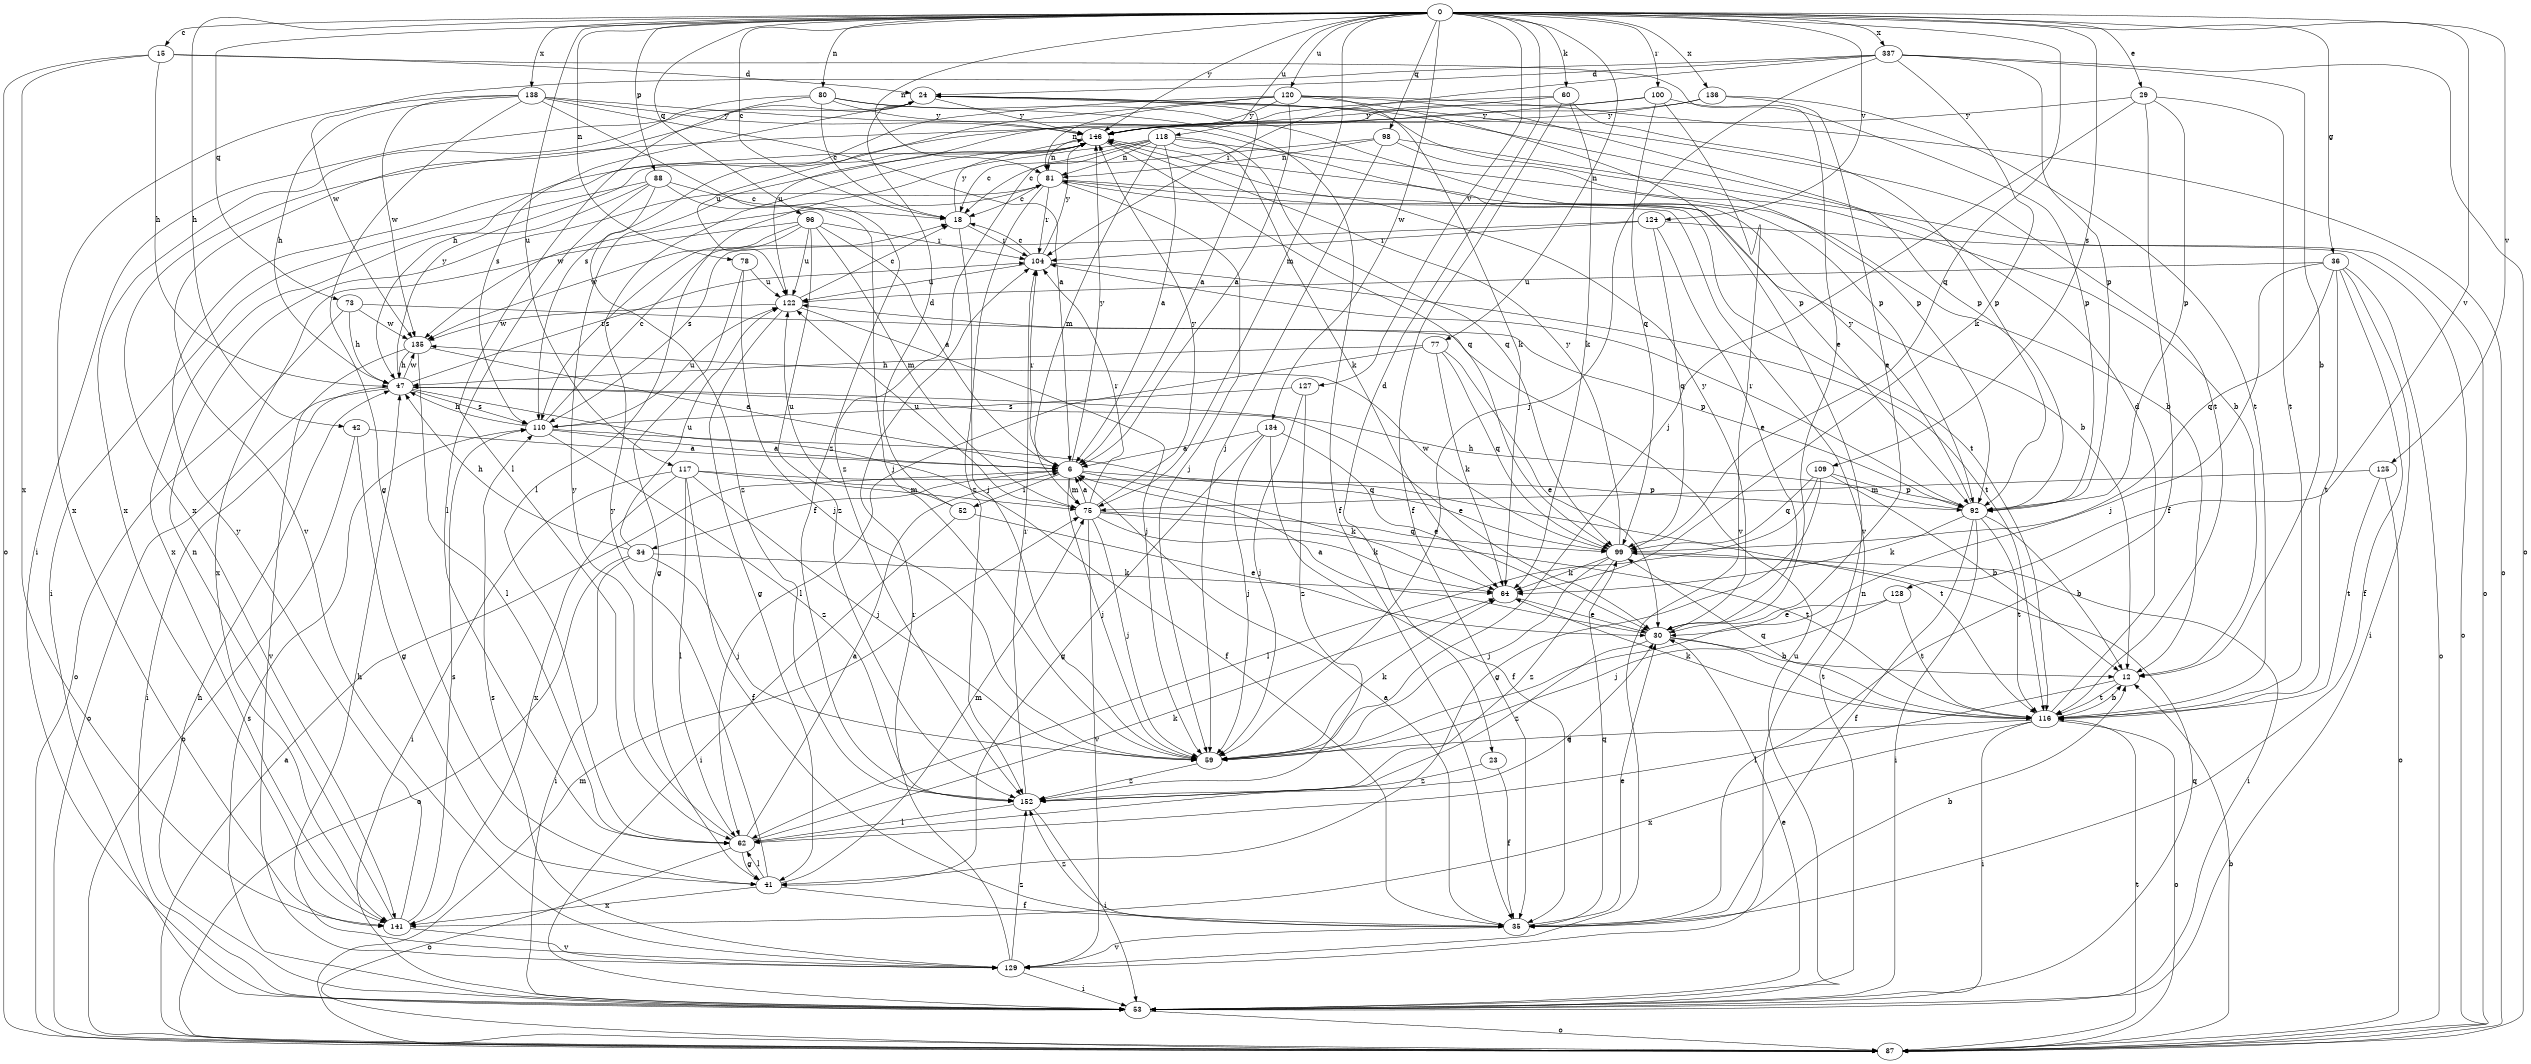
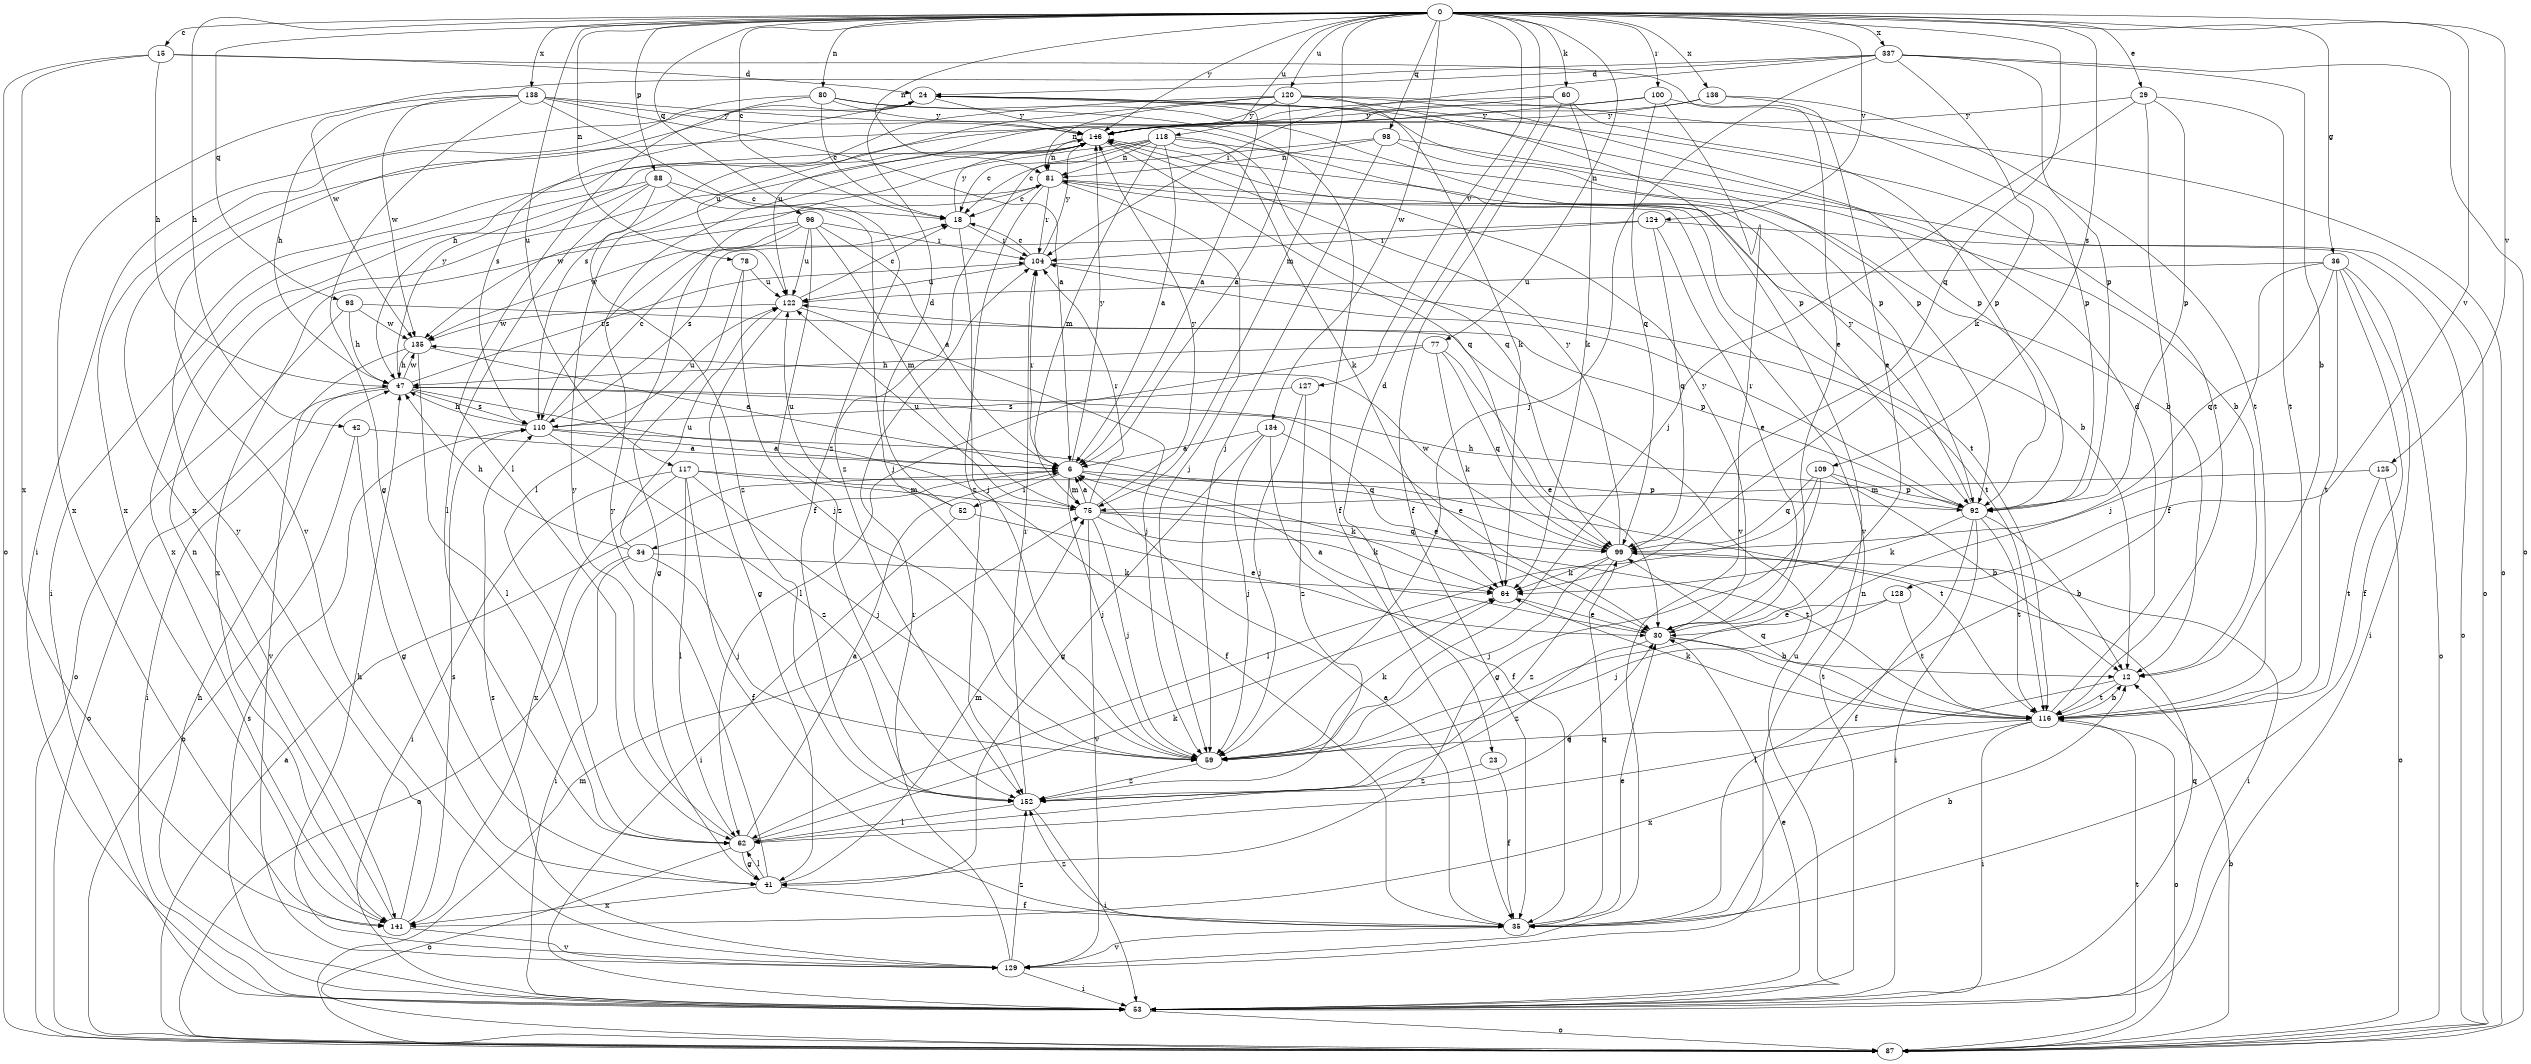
(350, 303) -> (350, 303)
